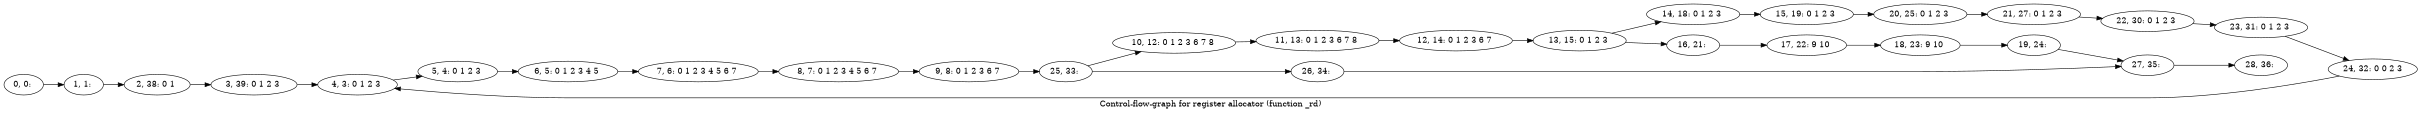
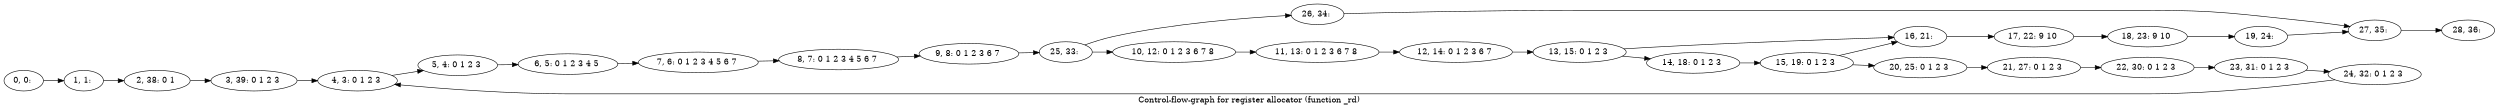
none -> (1865, 49)
(2373, 69) -> (2375, 74)
